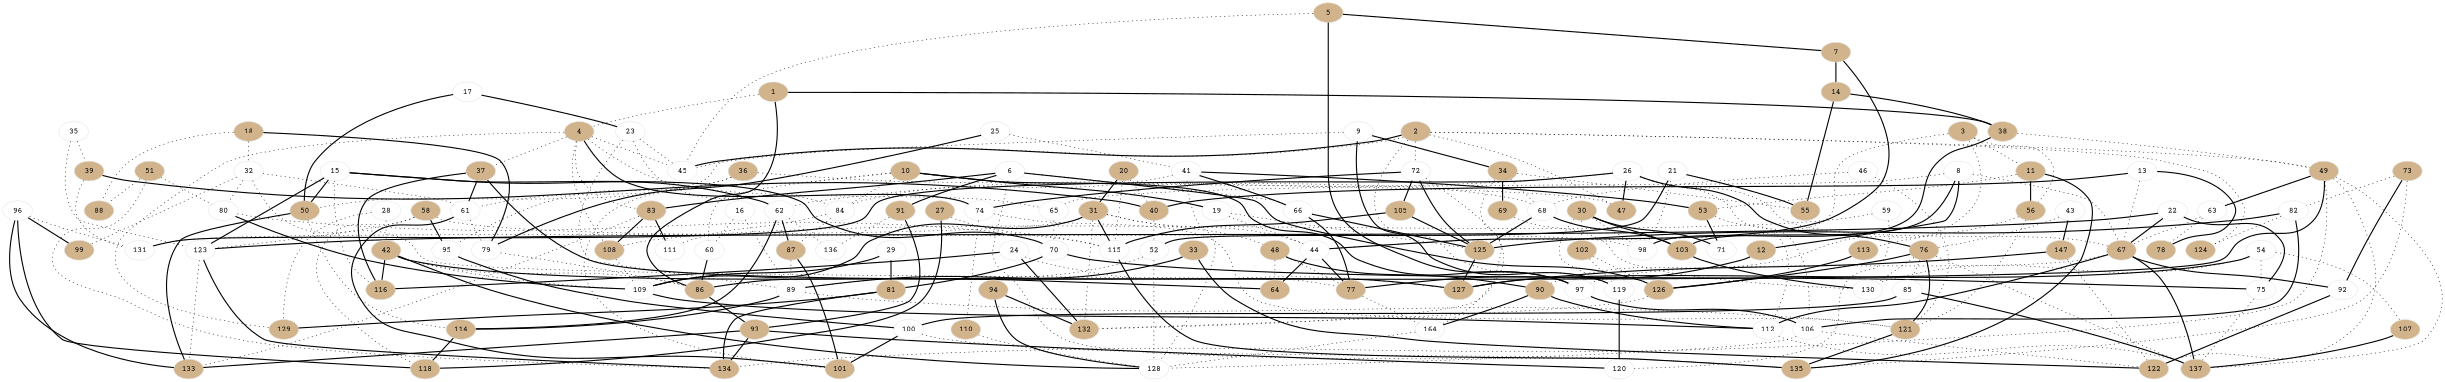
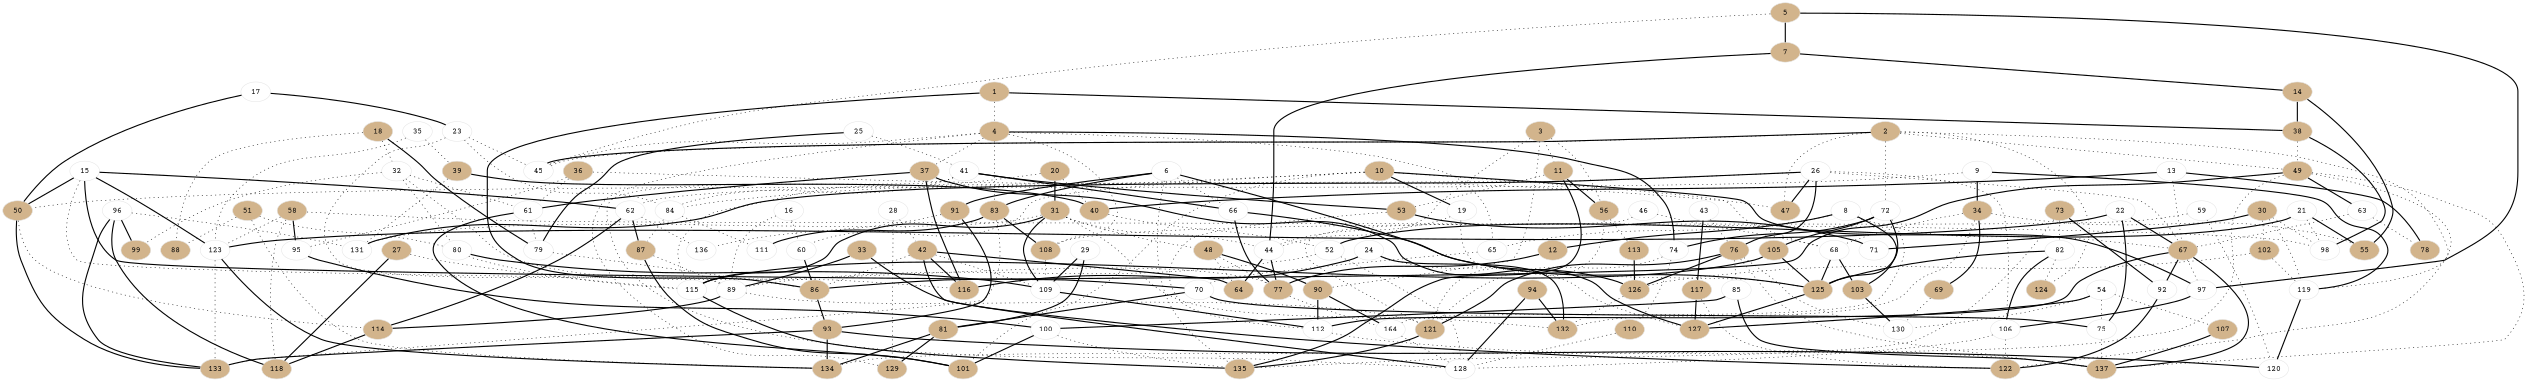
(1632, 230) -> none
(2061, 250) -> (1697, 290)
